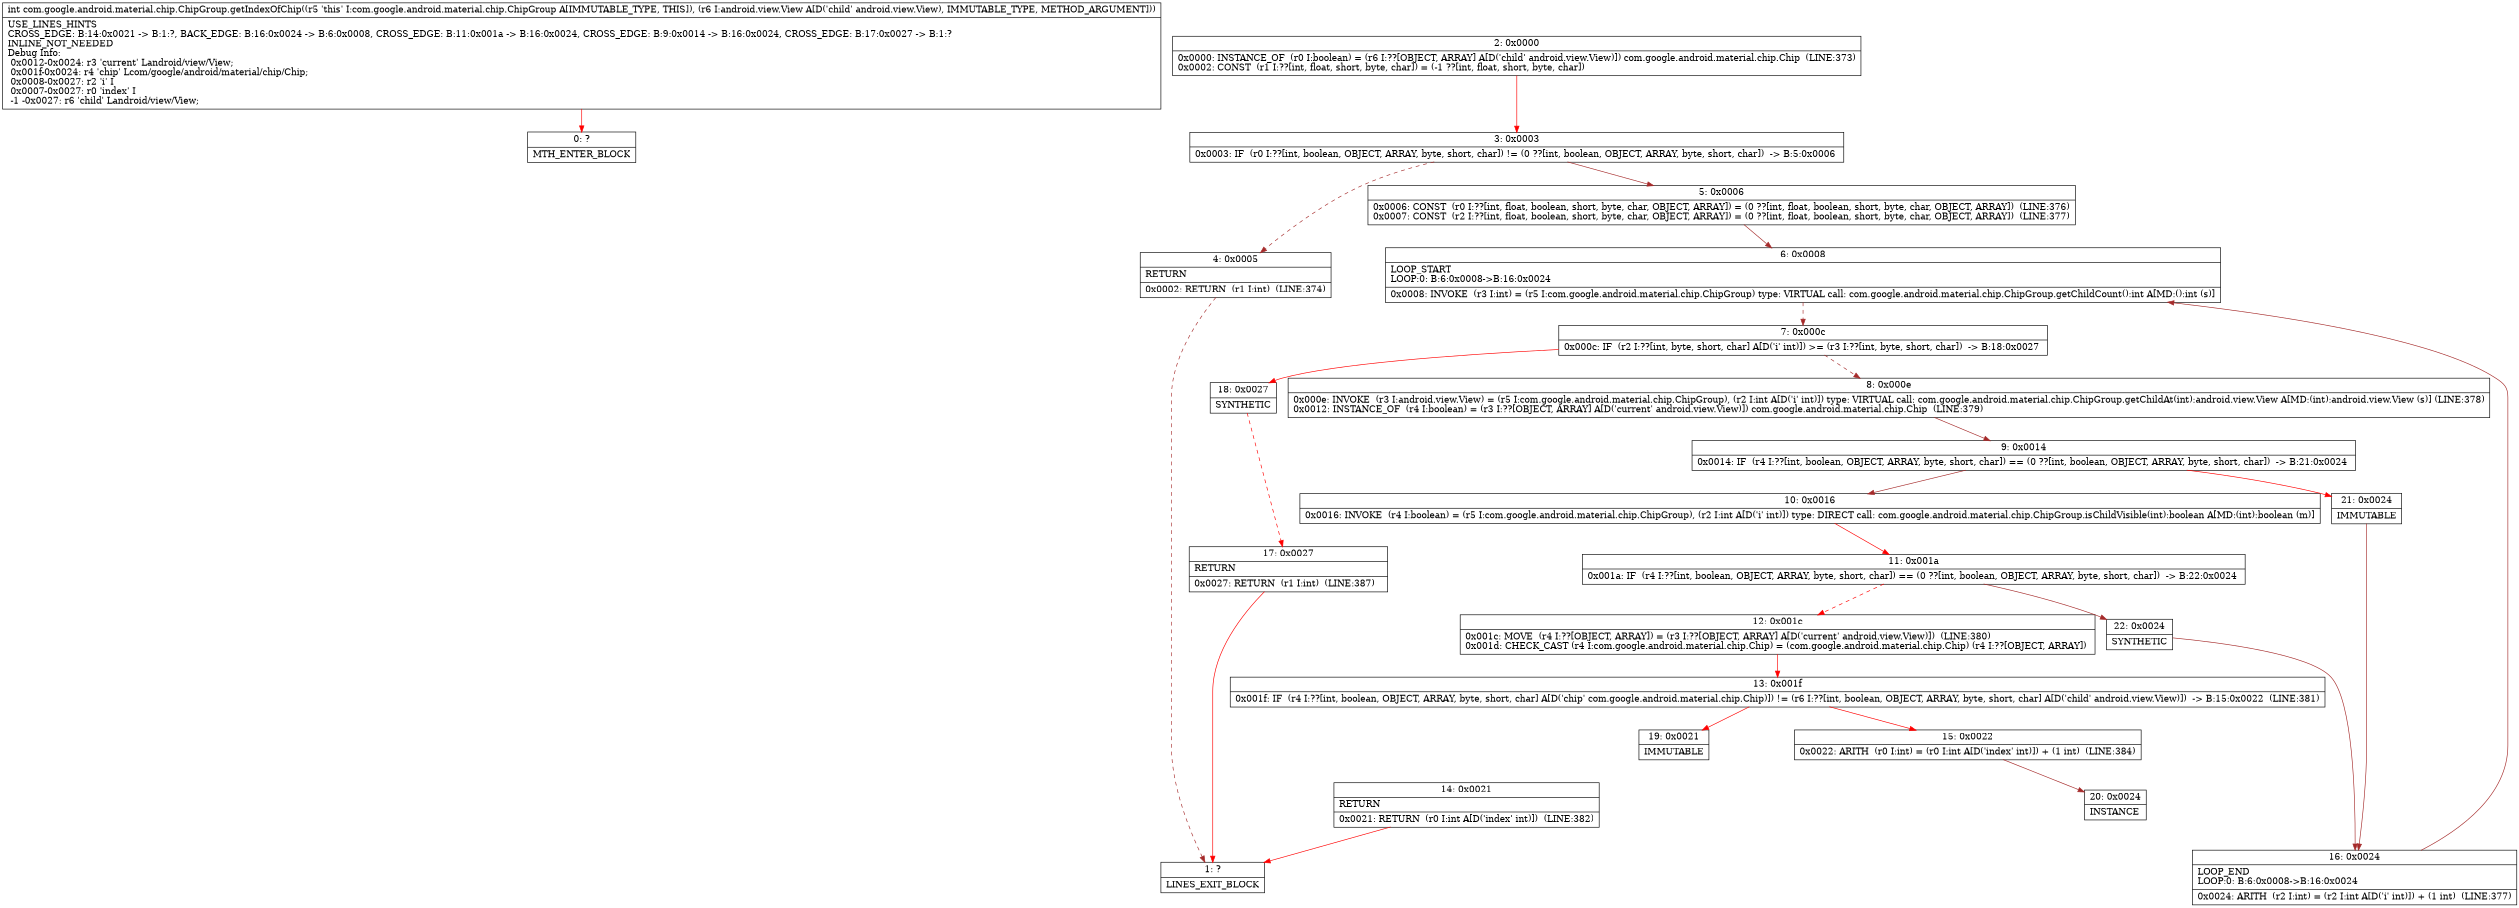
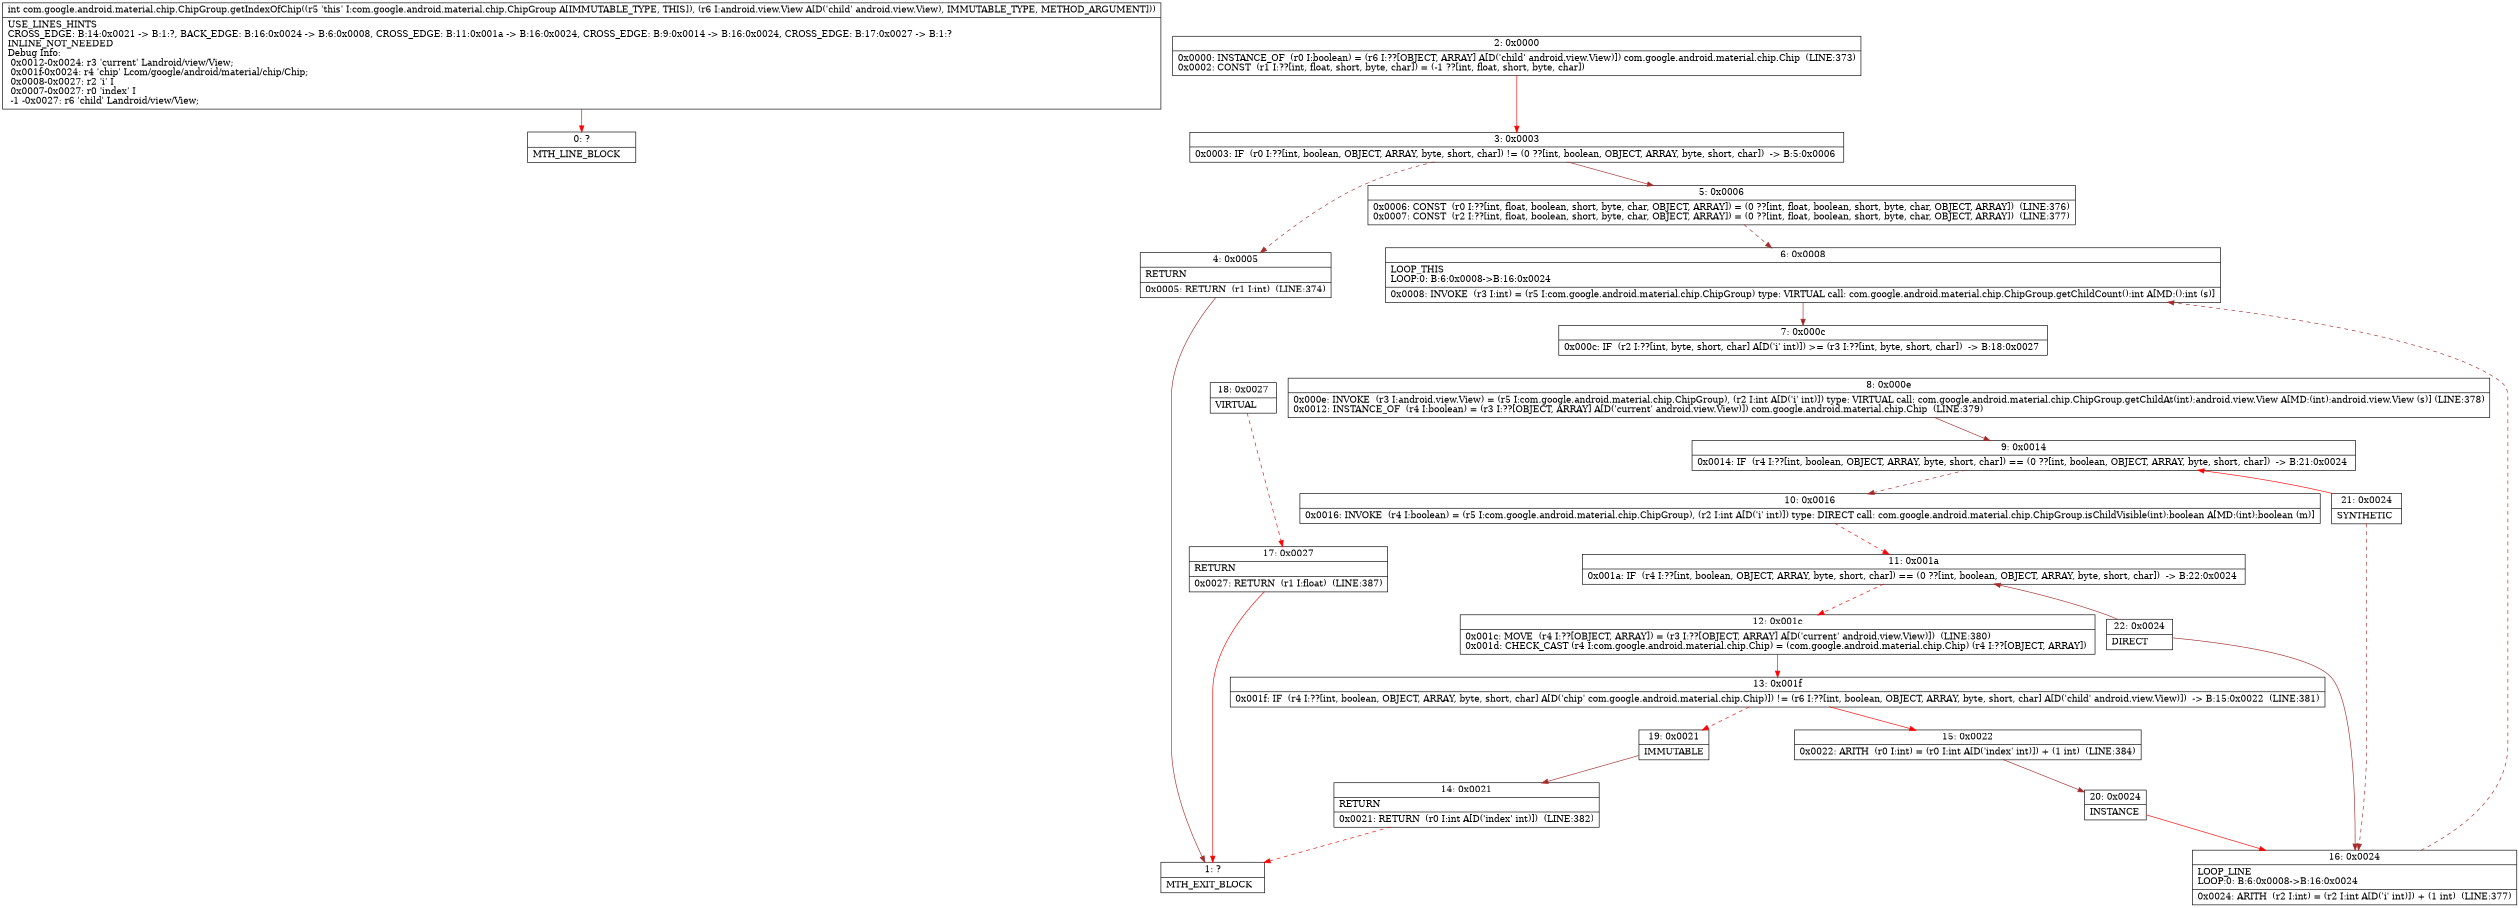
(582, 155) -> (577, 155)
(1755, 234) -> (1755, 234)
(1421, 270) -> (1418, 270)
(1236, 290) -> (1236, 290)
(1803, 311) -> (1803, 311)
(1416, 359) -> none
(1840, 365) -> none
(1243, 405) -> (1236, 405)
(2508, 465) -> (2508, 465)
(2256, 480) -> (2269, 481)
(1920, 481) -> (1920, 481)
(2367, 516) -> (2365, 516)
(1859, 537) -> (1859, 537)
(1171, 574) -> (1171, 574)
(1285, 584) -> (1288, 584)
(2043, 598) -> (2060, 600)
(2140, 642) -> (2130, 642)
(2367, 684) -> (2367, 684)
(1729, 717) -> (1729, 717)
none -> (1593, 768)
none -> (2203, 832)
(1330, 844) -> (1330, 844)
(2224, 872) -> (2224, 872)
(1213, 885) -> (1209, 885)
